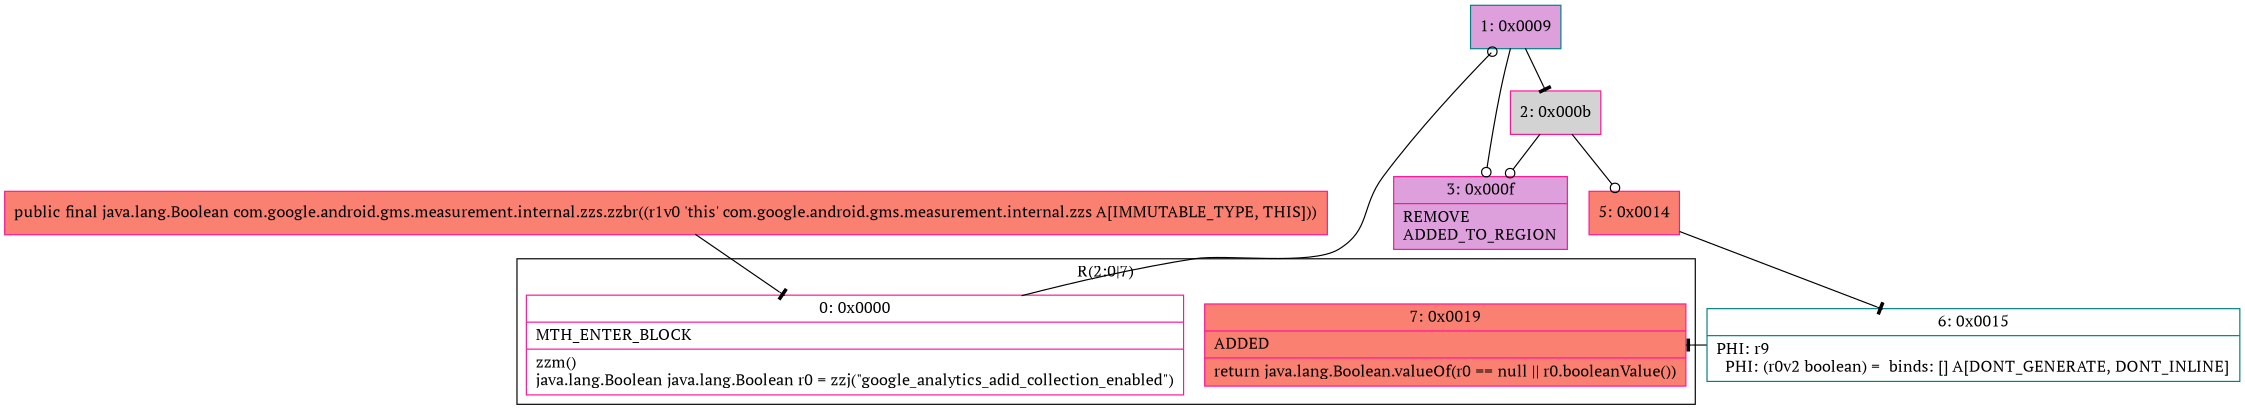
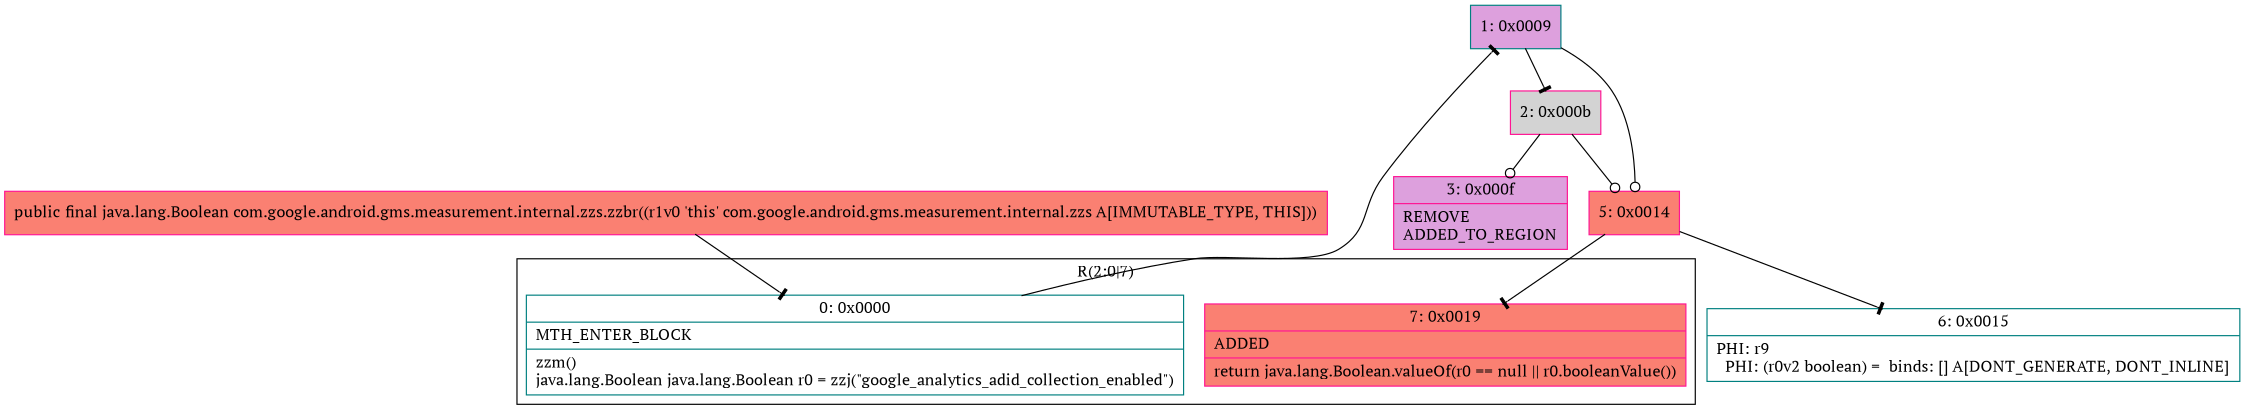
(1497, 108) -> (1619, 103)
(1345, 245) -> (1345, 245)
(855, 345) -> (855, 345)
(1703, 345) -> (1557, 268)
